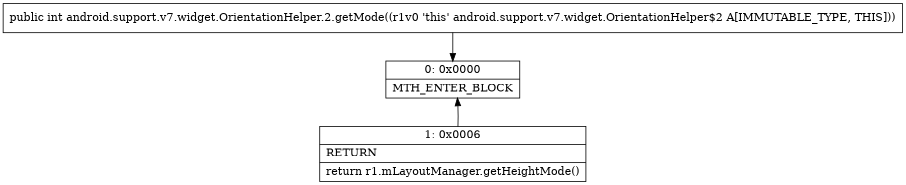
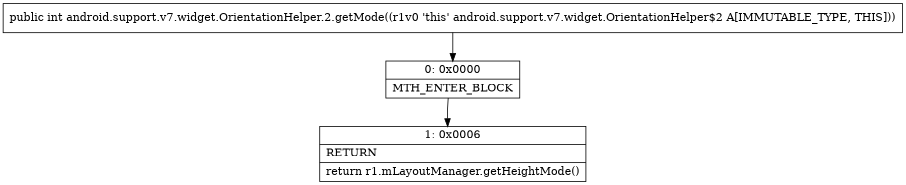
(458, 116) -> (448, 108)
